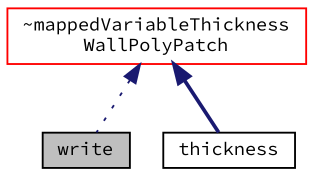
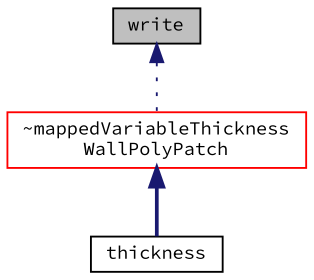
(113, 106) -> (157, 87)
